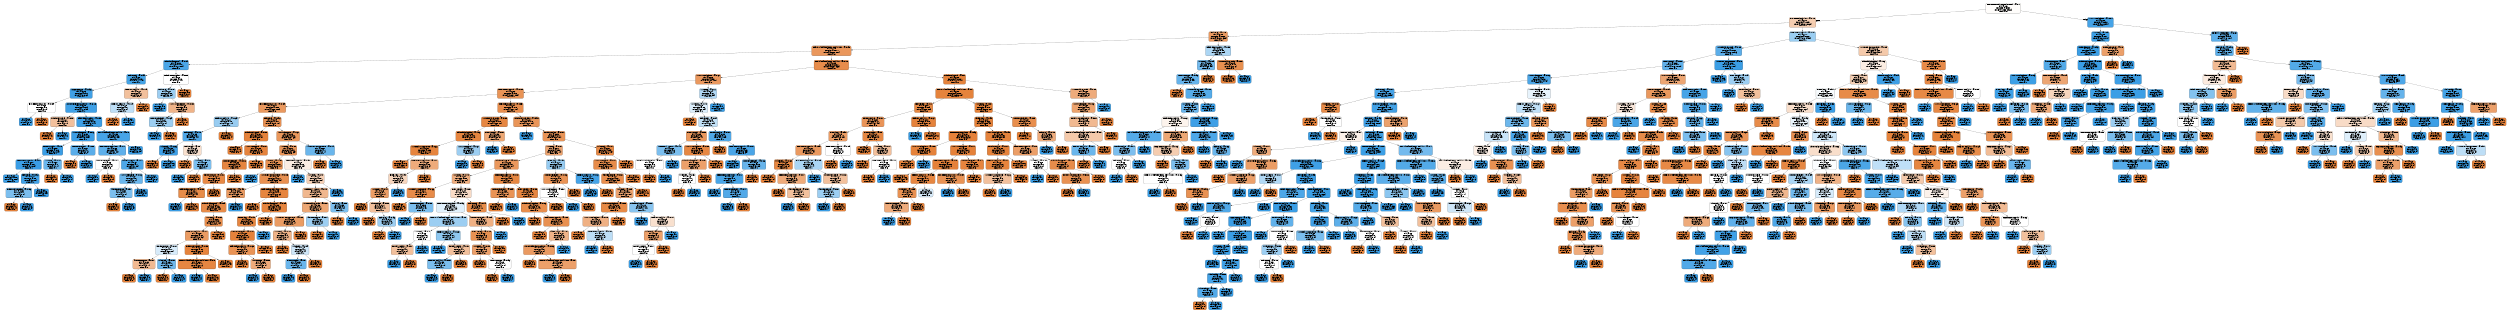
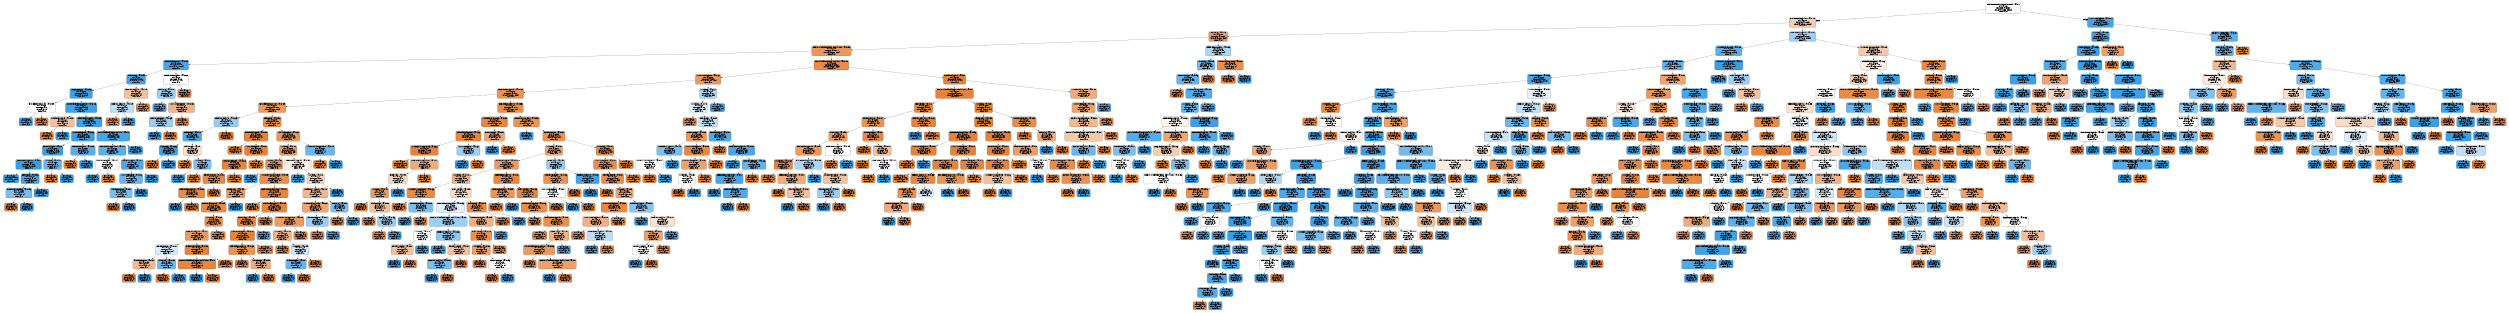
(235, 150) -> (235, 150)
(643, 193) -> none
